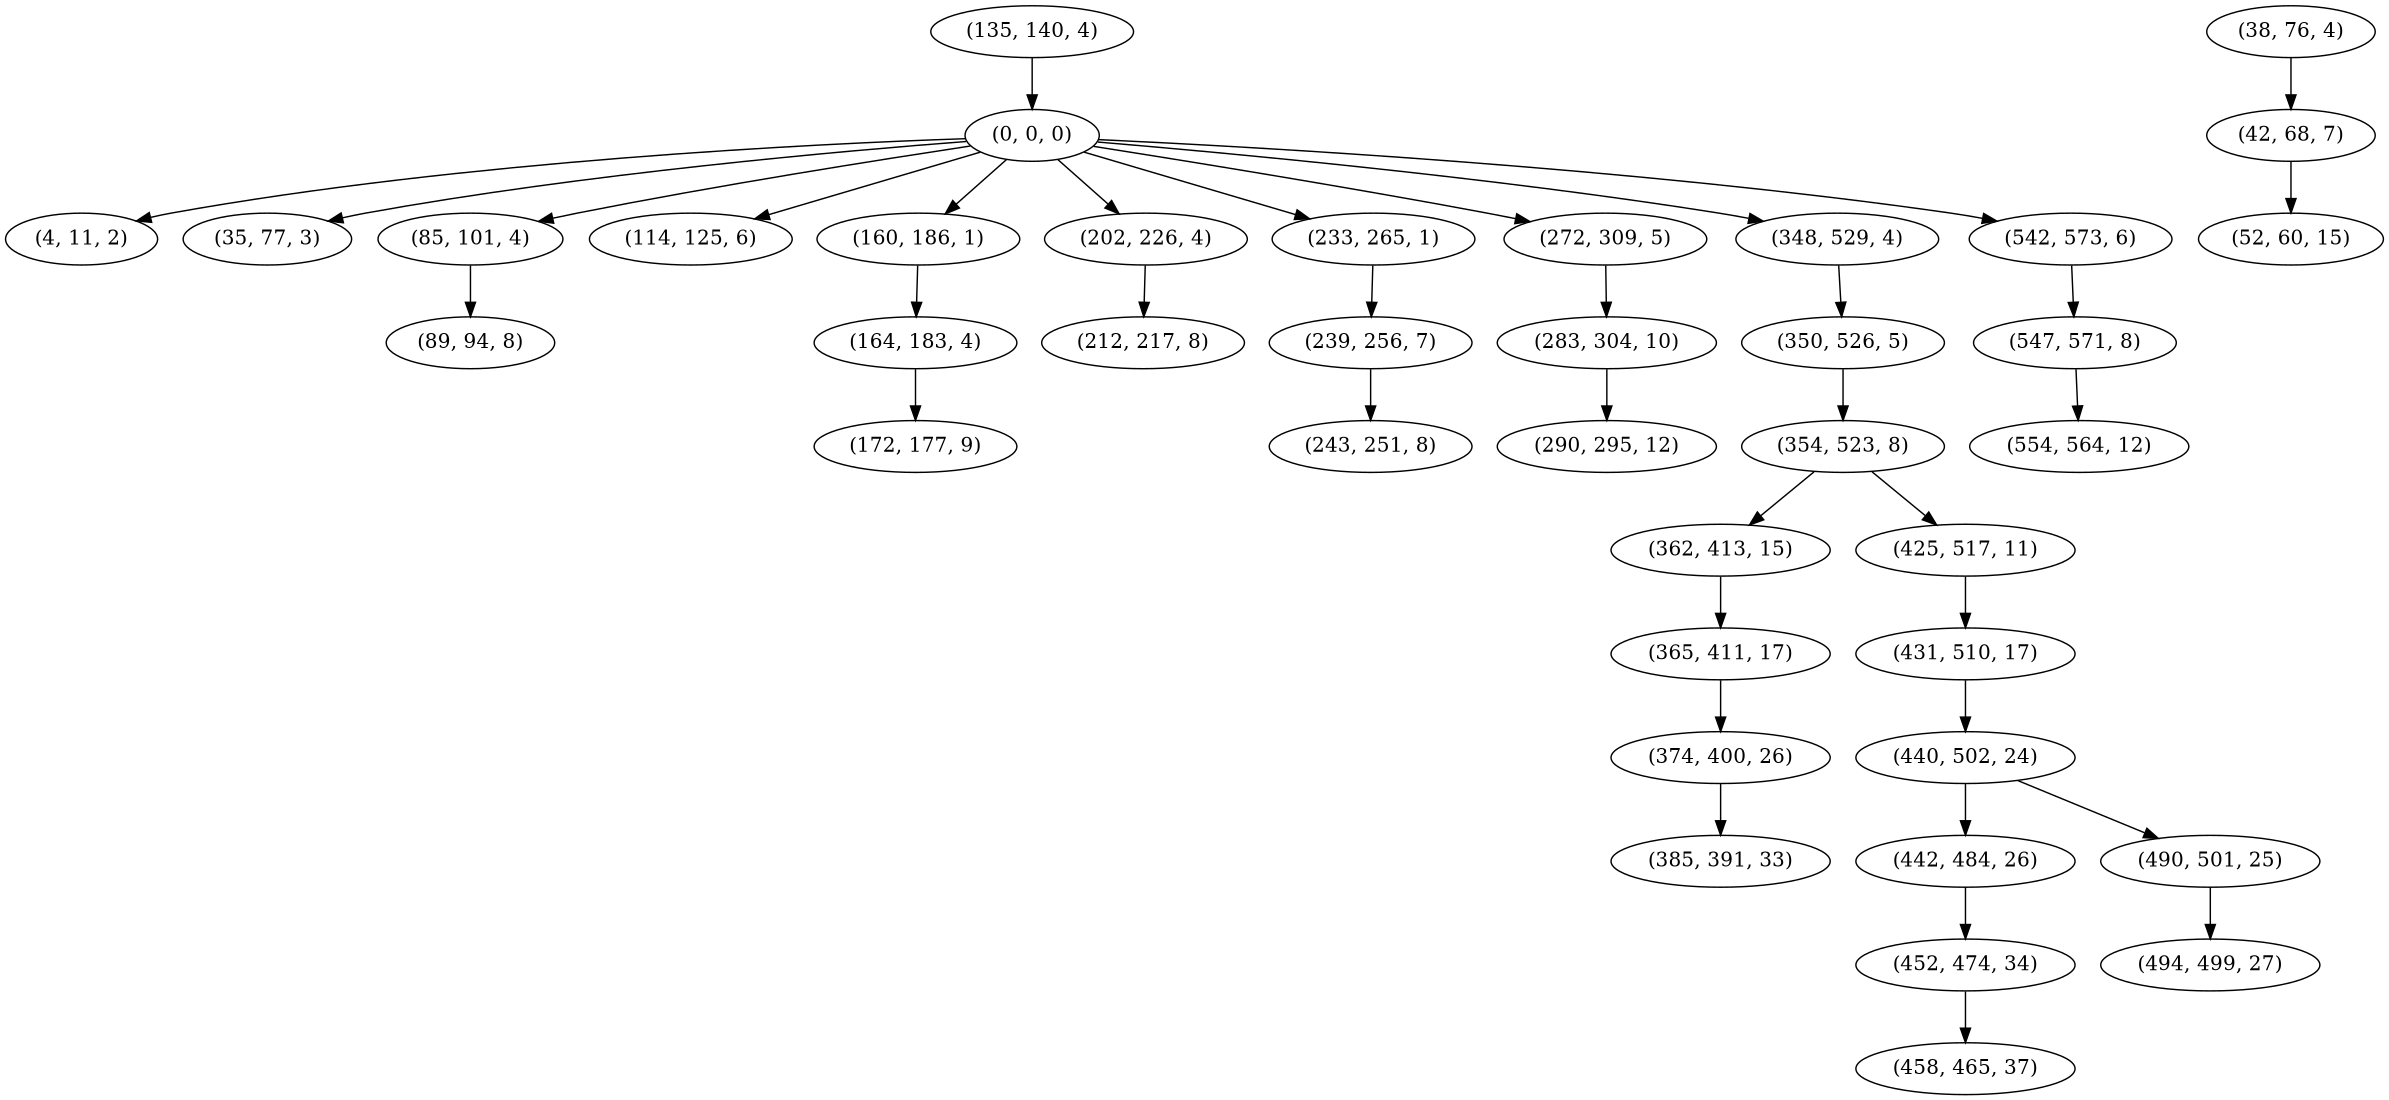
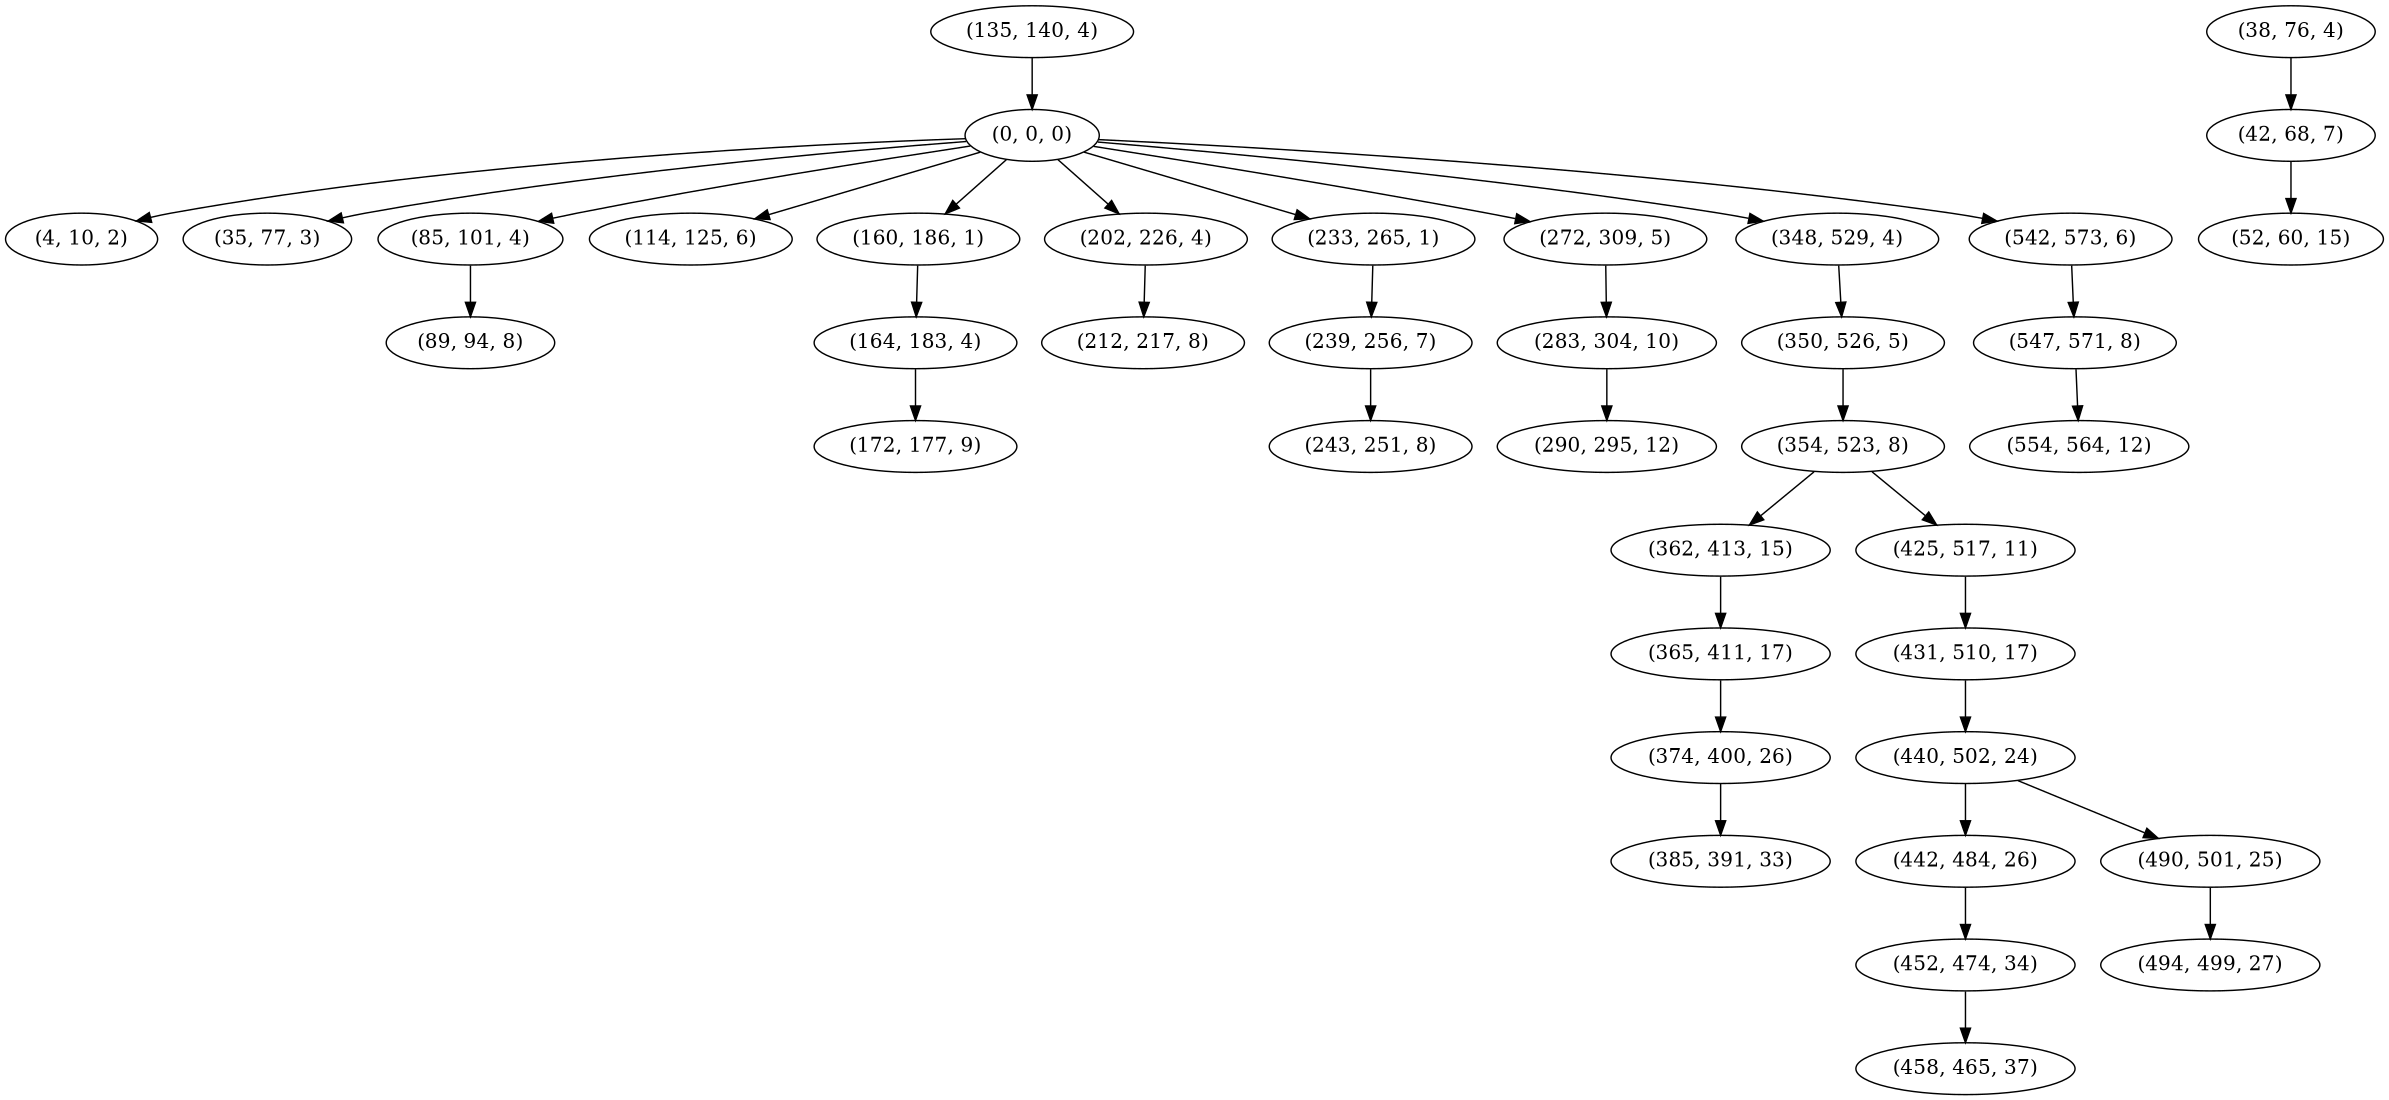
(82, 239) -> (82, 239)
